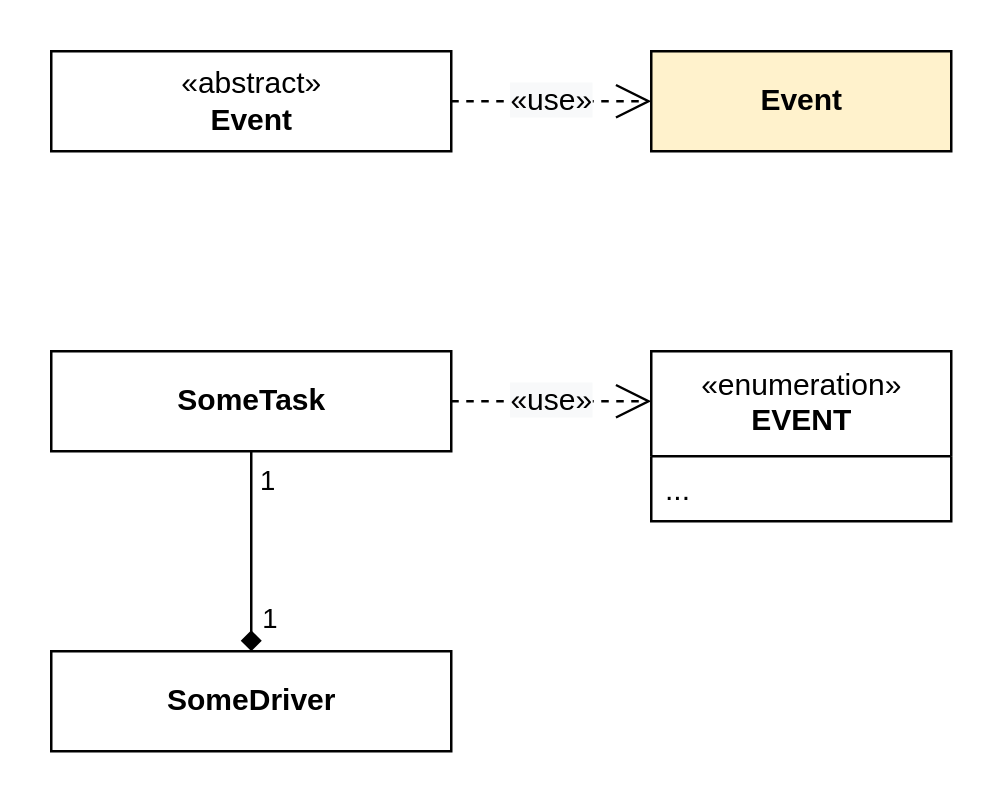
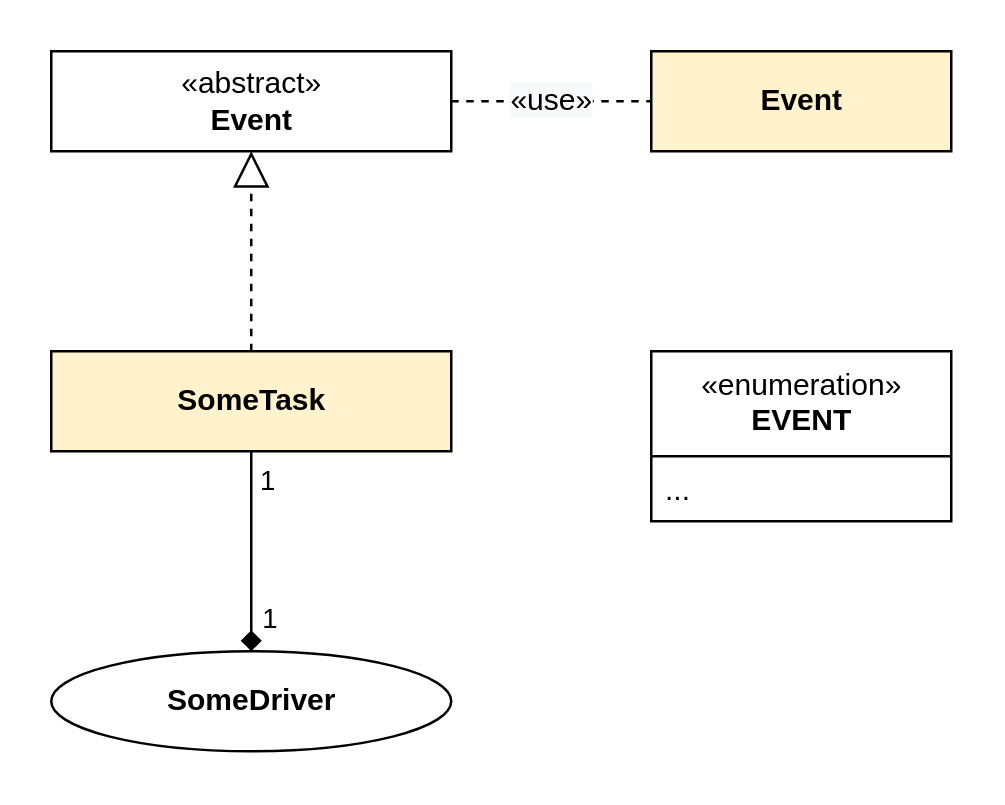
(642, 101) -> (644, 101)
none -> (251, 269)
(251, 401) -> (251, 401)
(548, 401) -> none
(251, 701) -> (251, 701)
